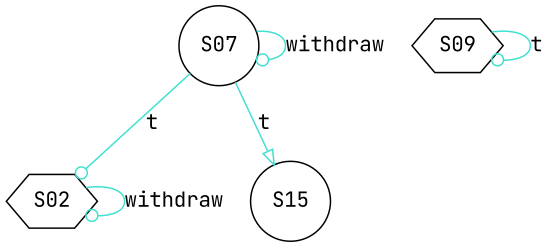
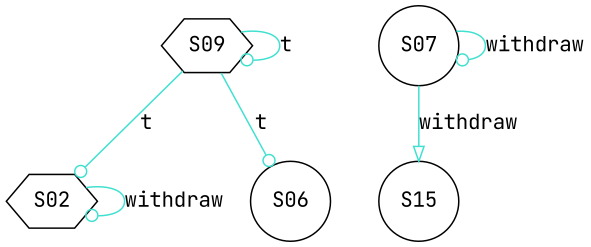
(138, 121) -> (134, 119)
(264, 124) -> (469, 124)
none -> (291, 201)
